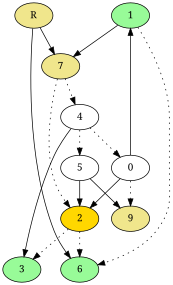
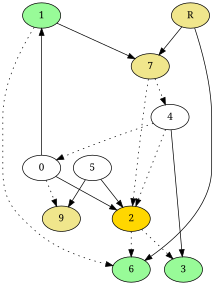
(80, 139) -> (152, 164)
